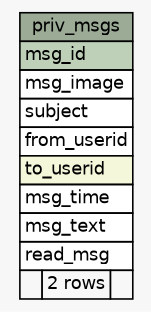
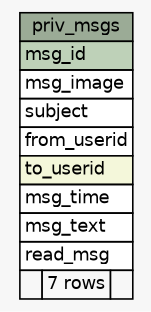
(76, 284) -> (76, 284)
